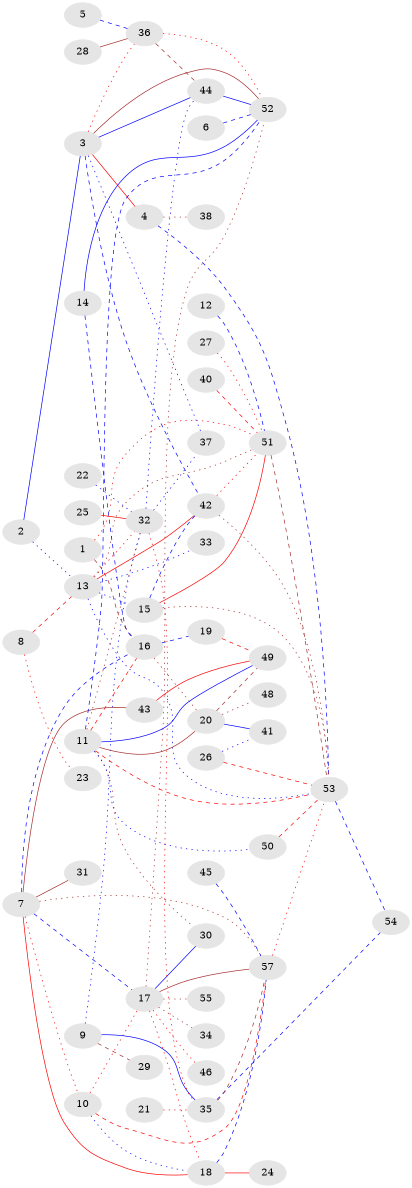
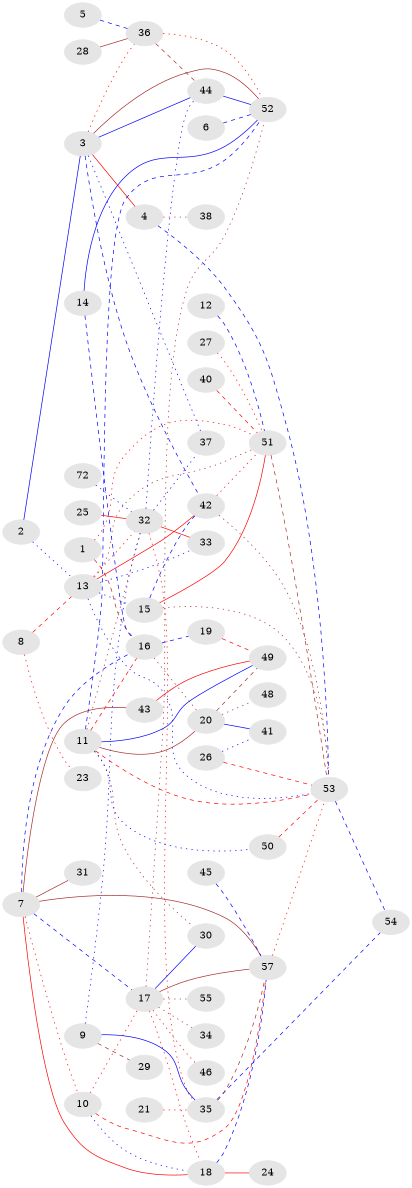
(83, 476) -> (83, 476)
none -> (175, 532)
(148, 897) -> (148, 897)
